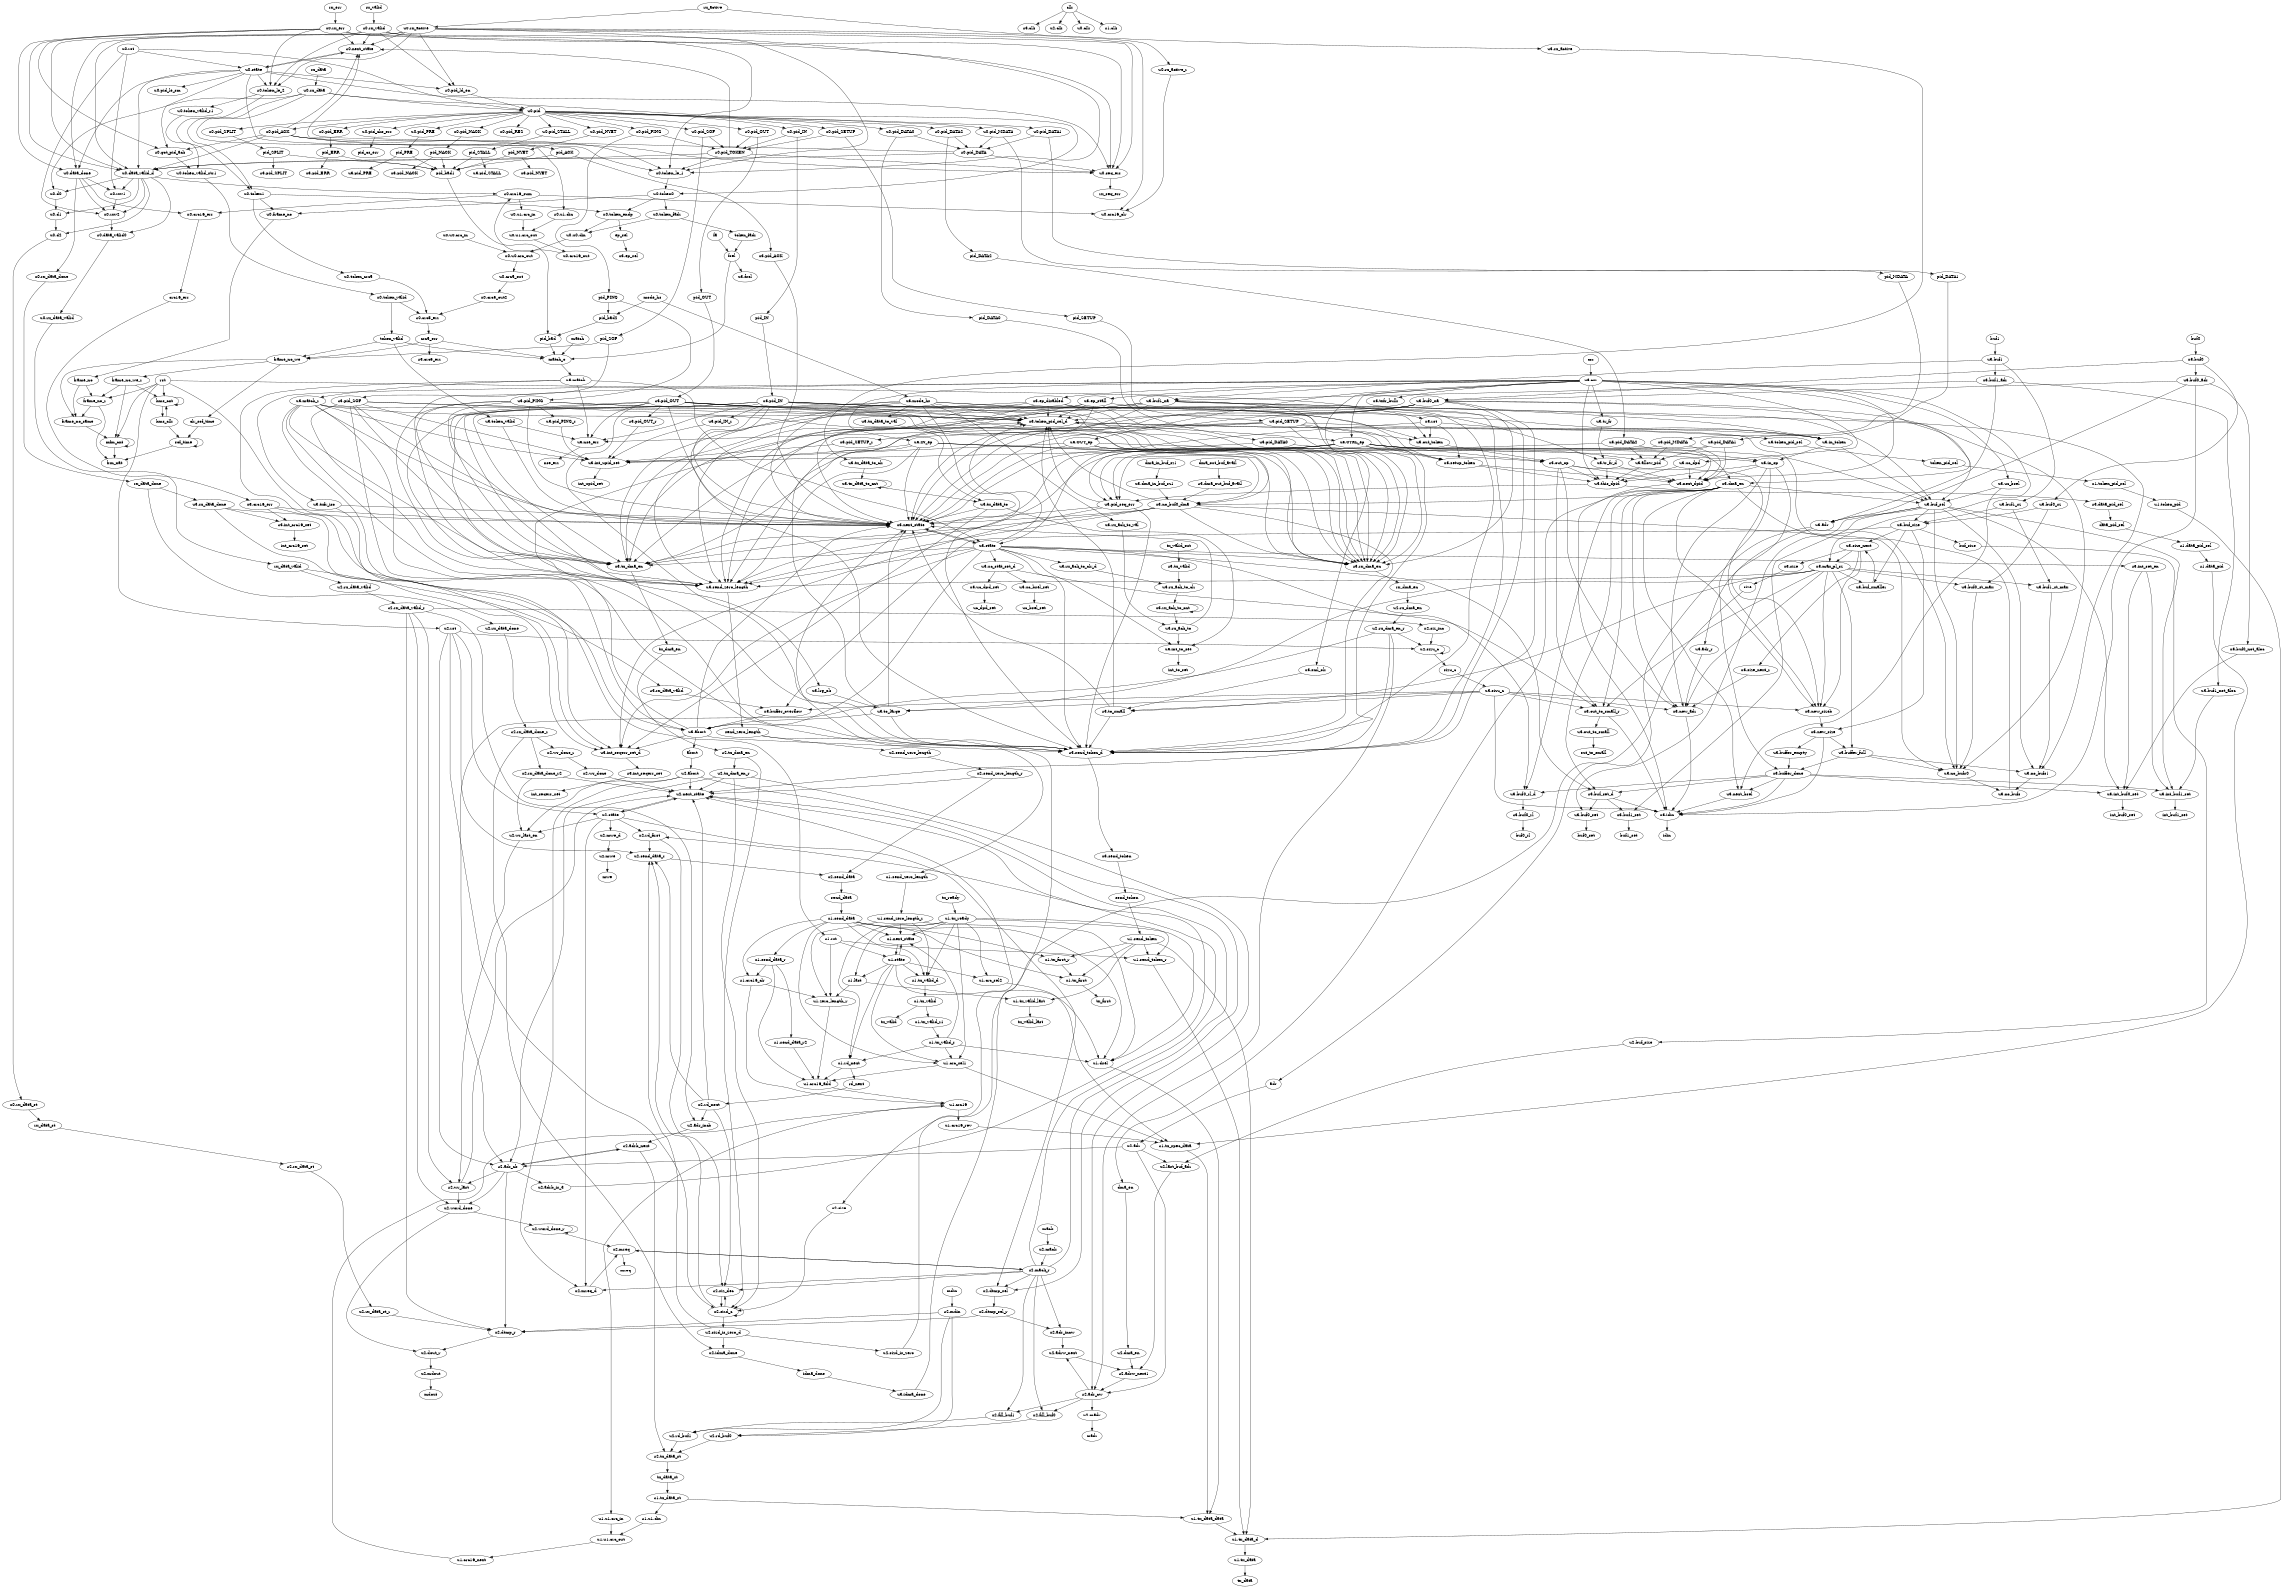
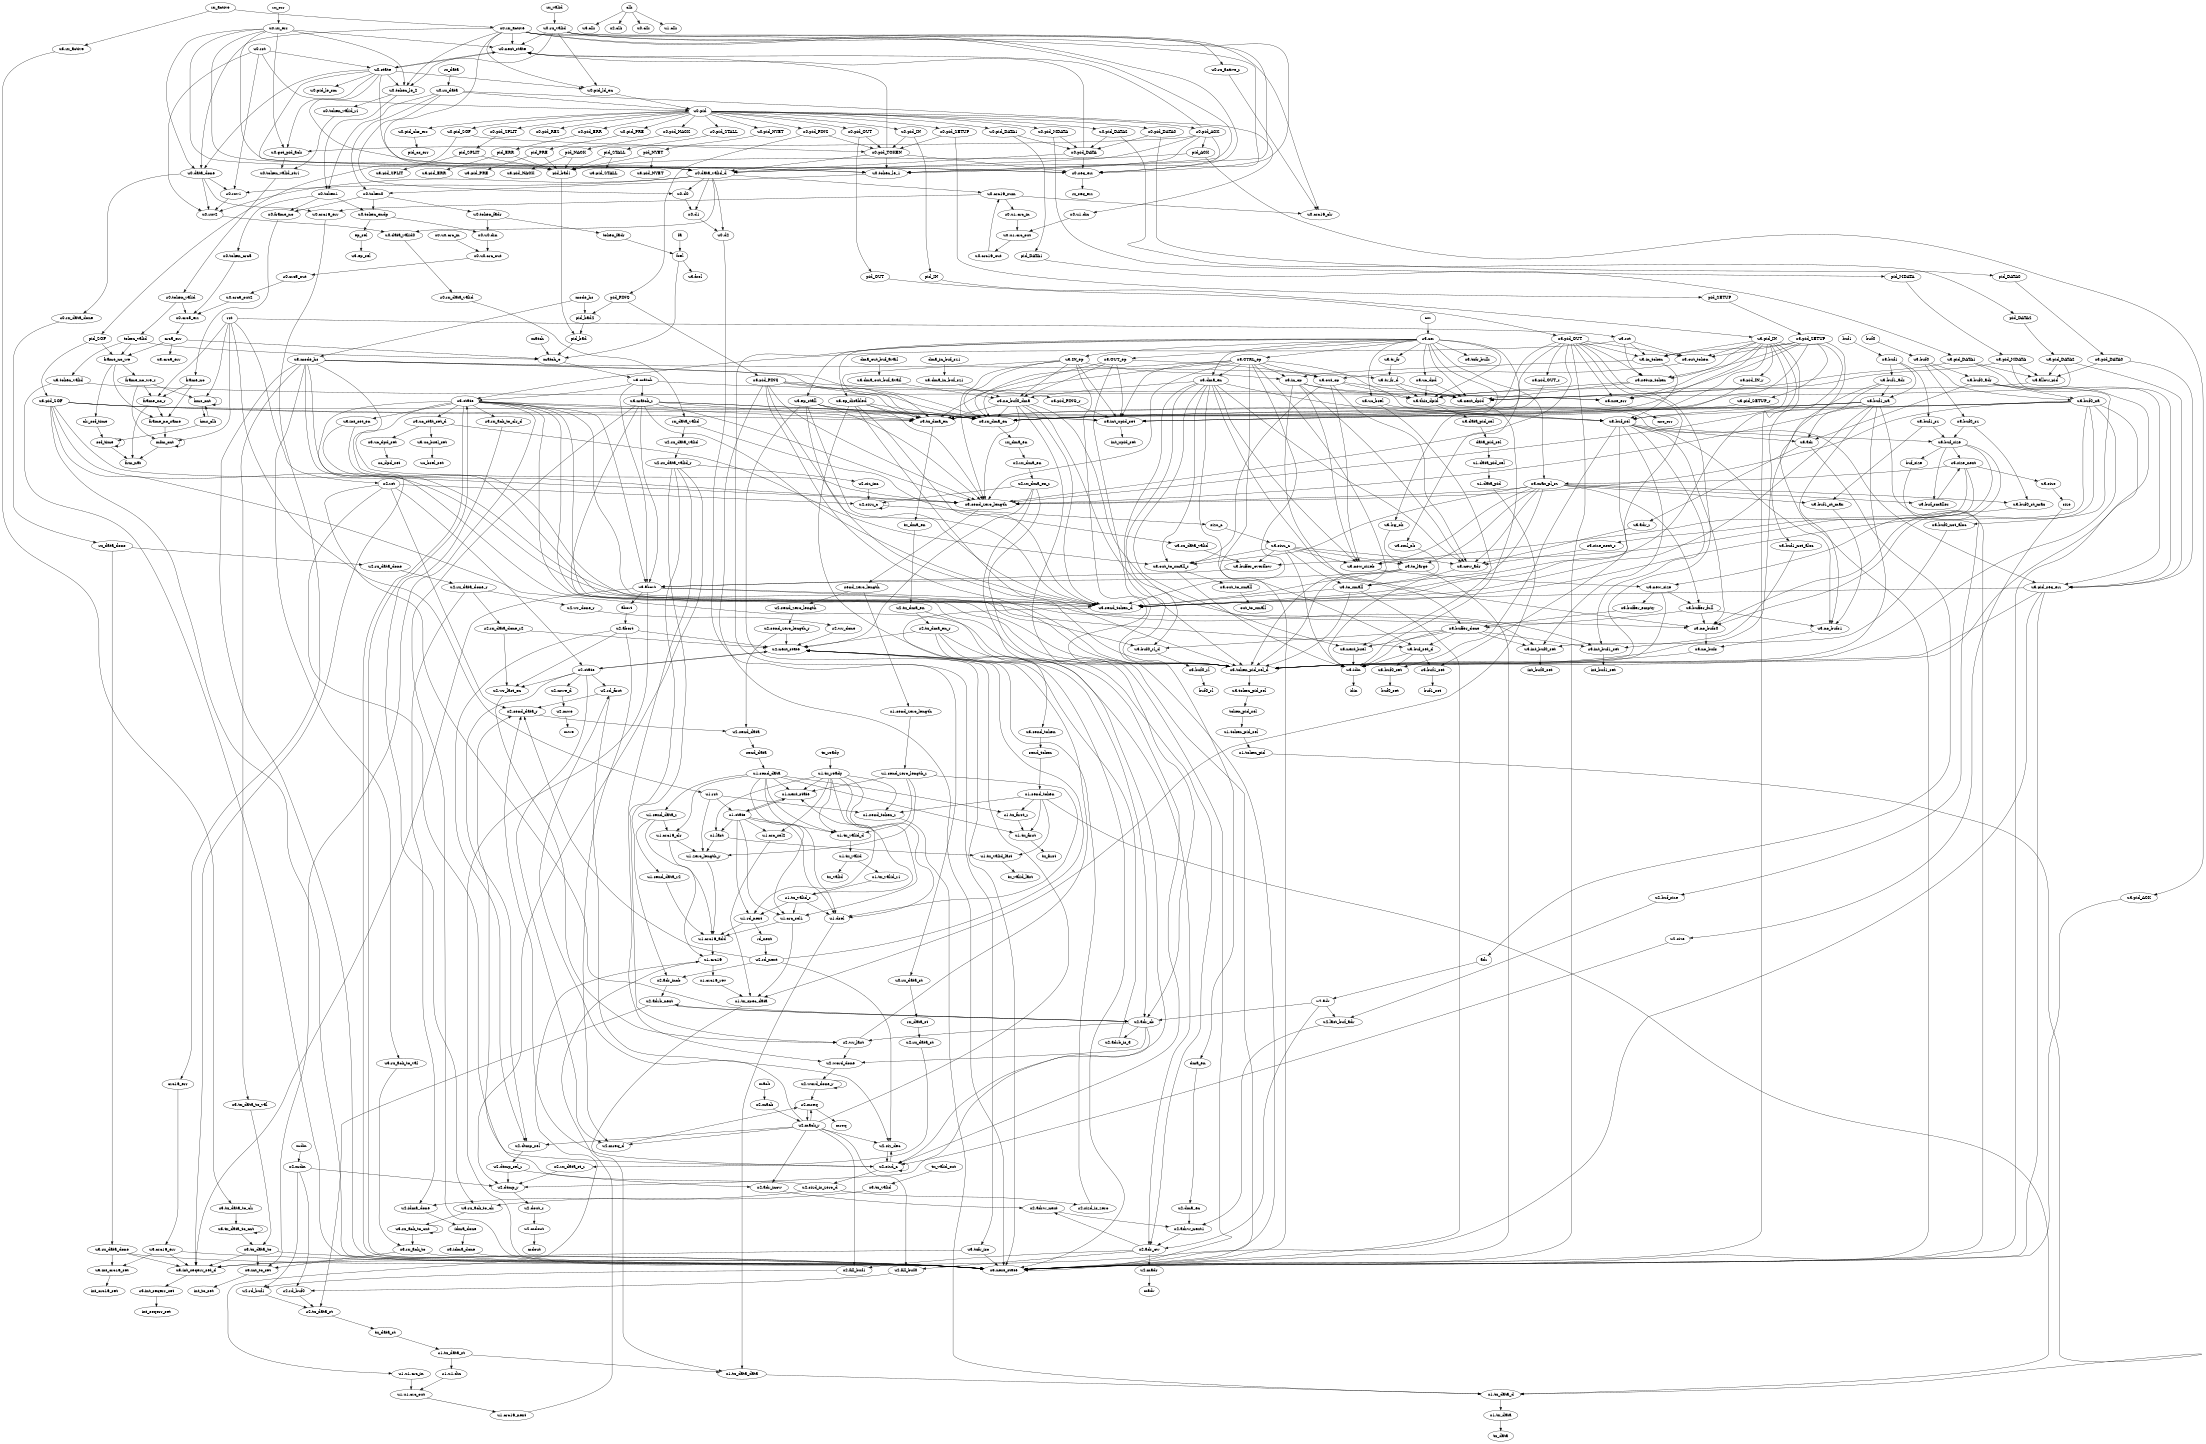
(1190, 430) -> (1376, 537)
(362, 1285) -> none
